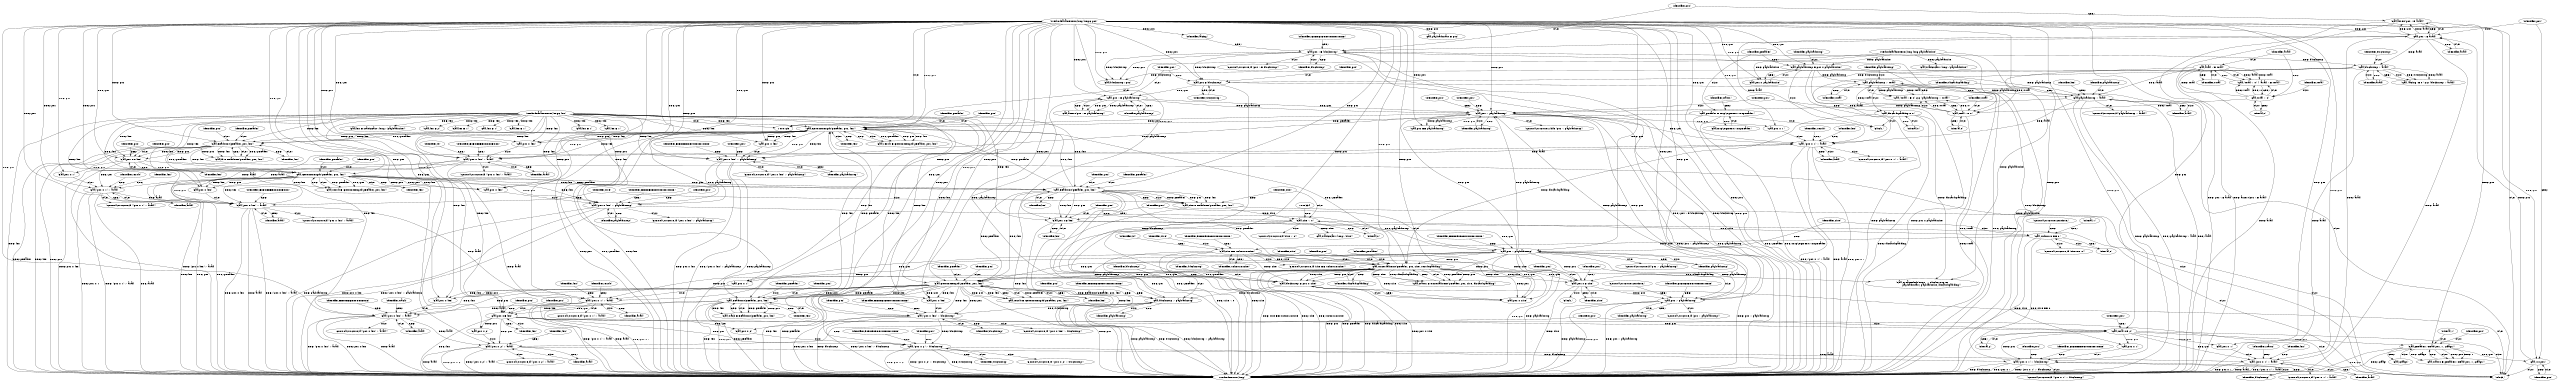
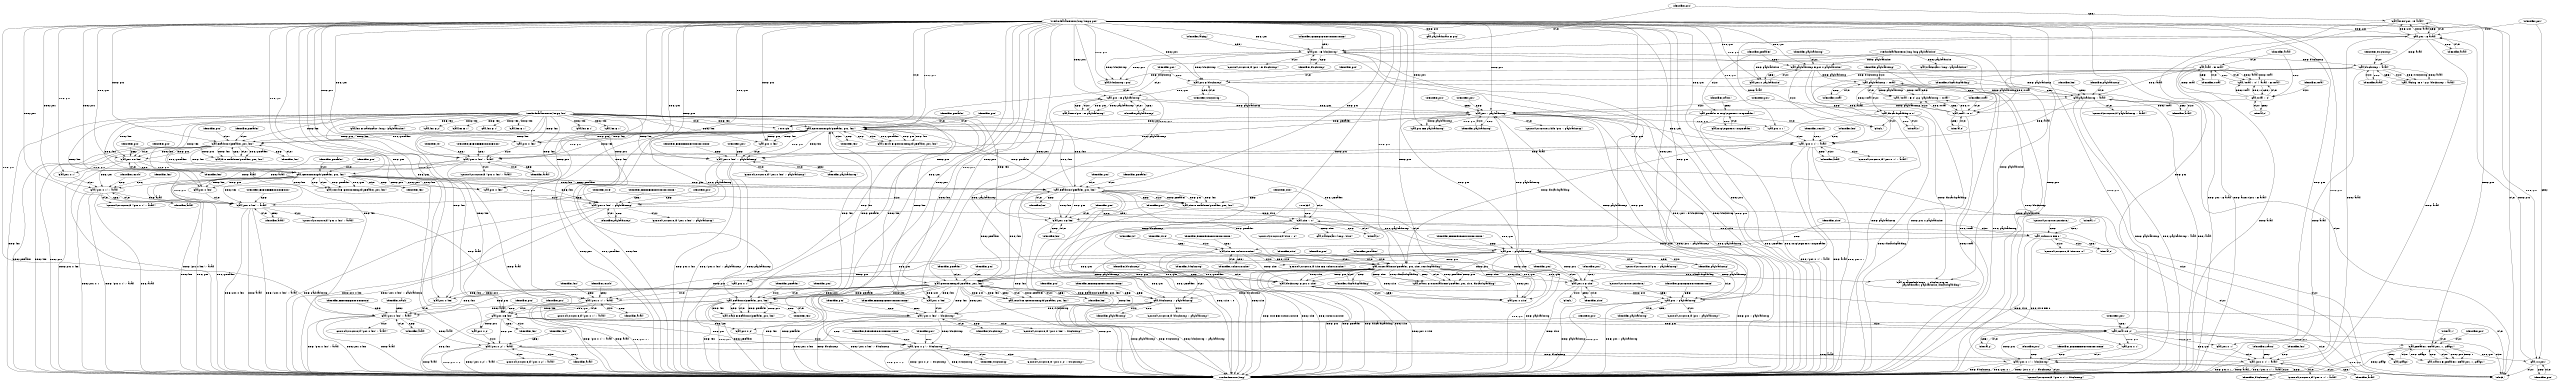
(1138, 29) -> (1204, 32)
none -> (1178, 316)
